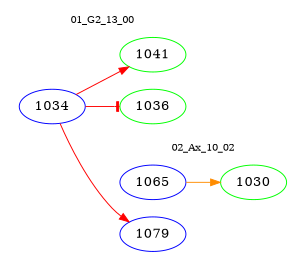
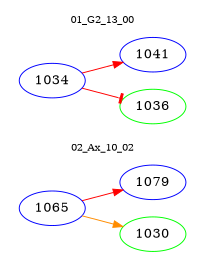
(153, 55) -> (153, 55)
(86, 173) -> (98, 197)
